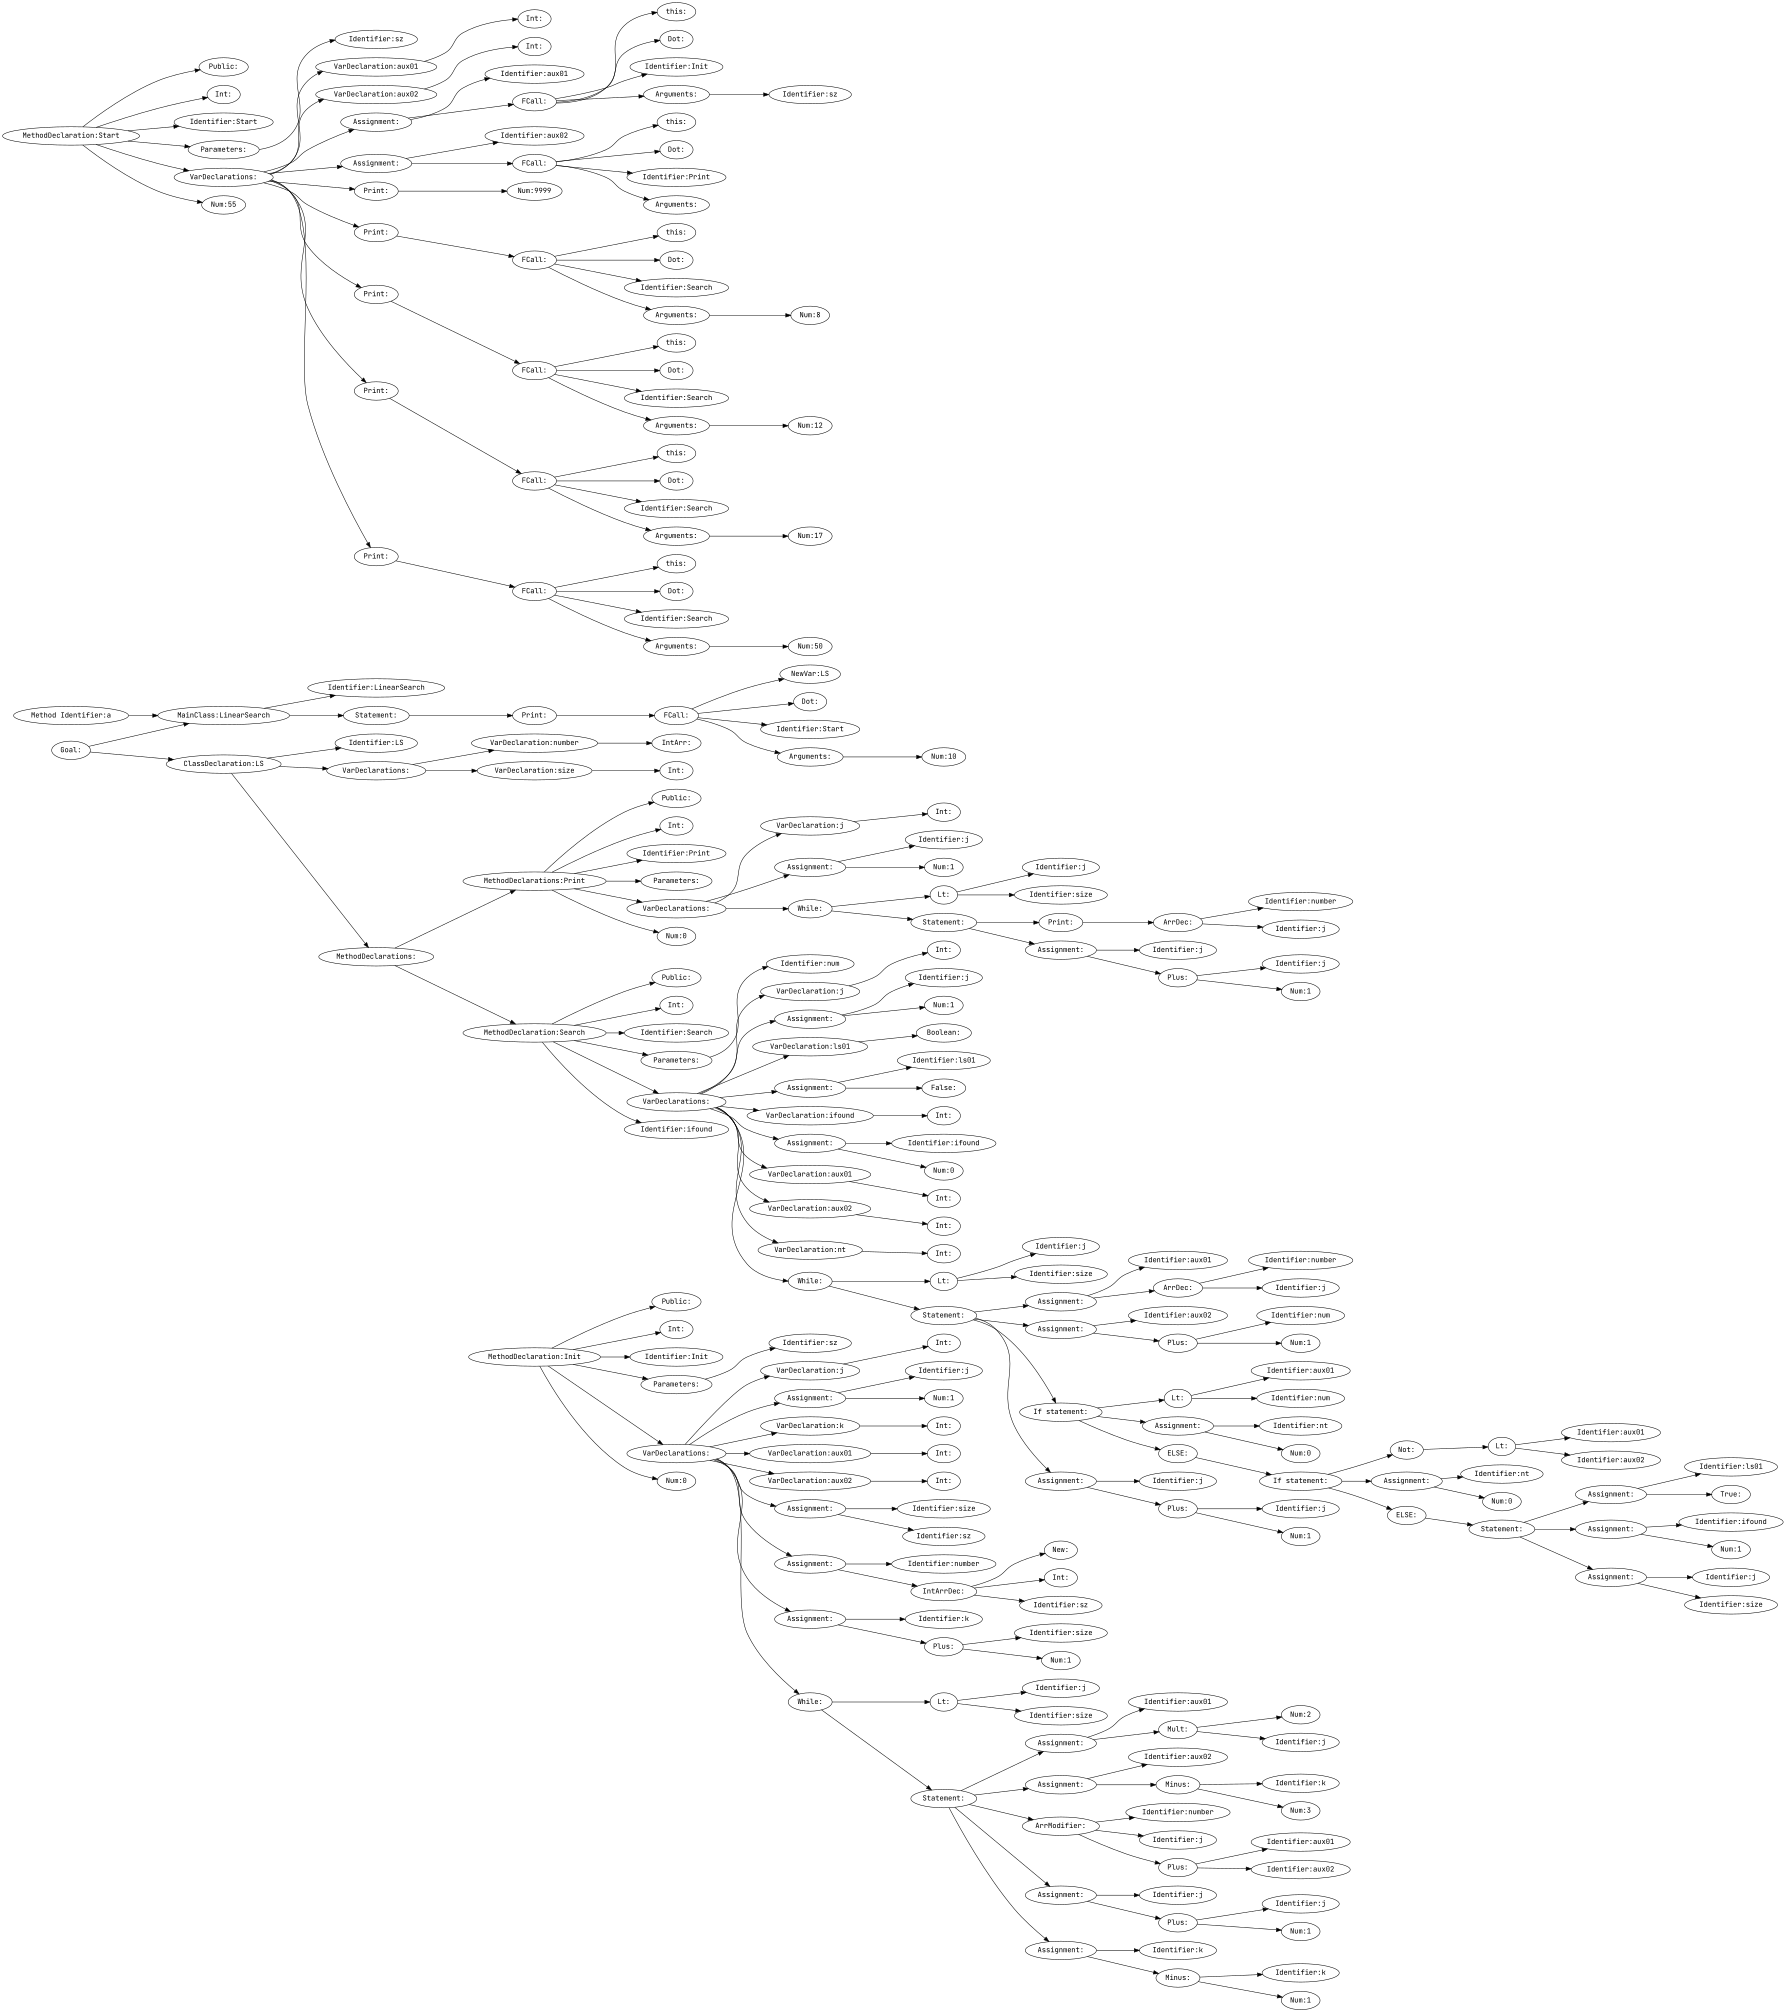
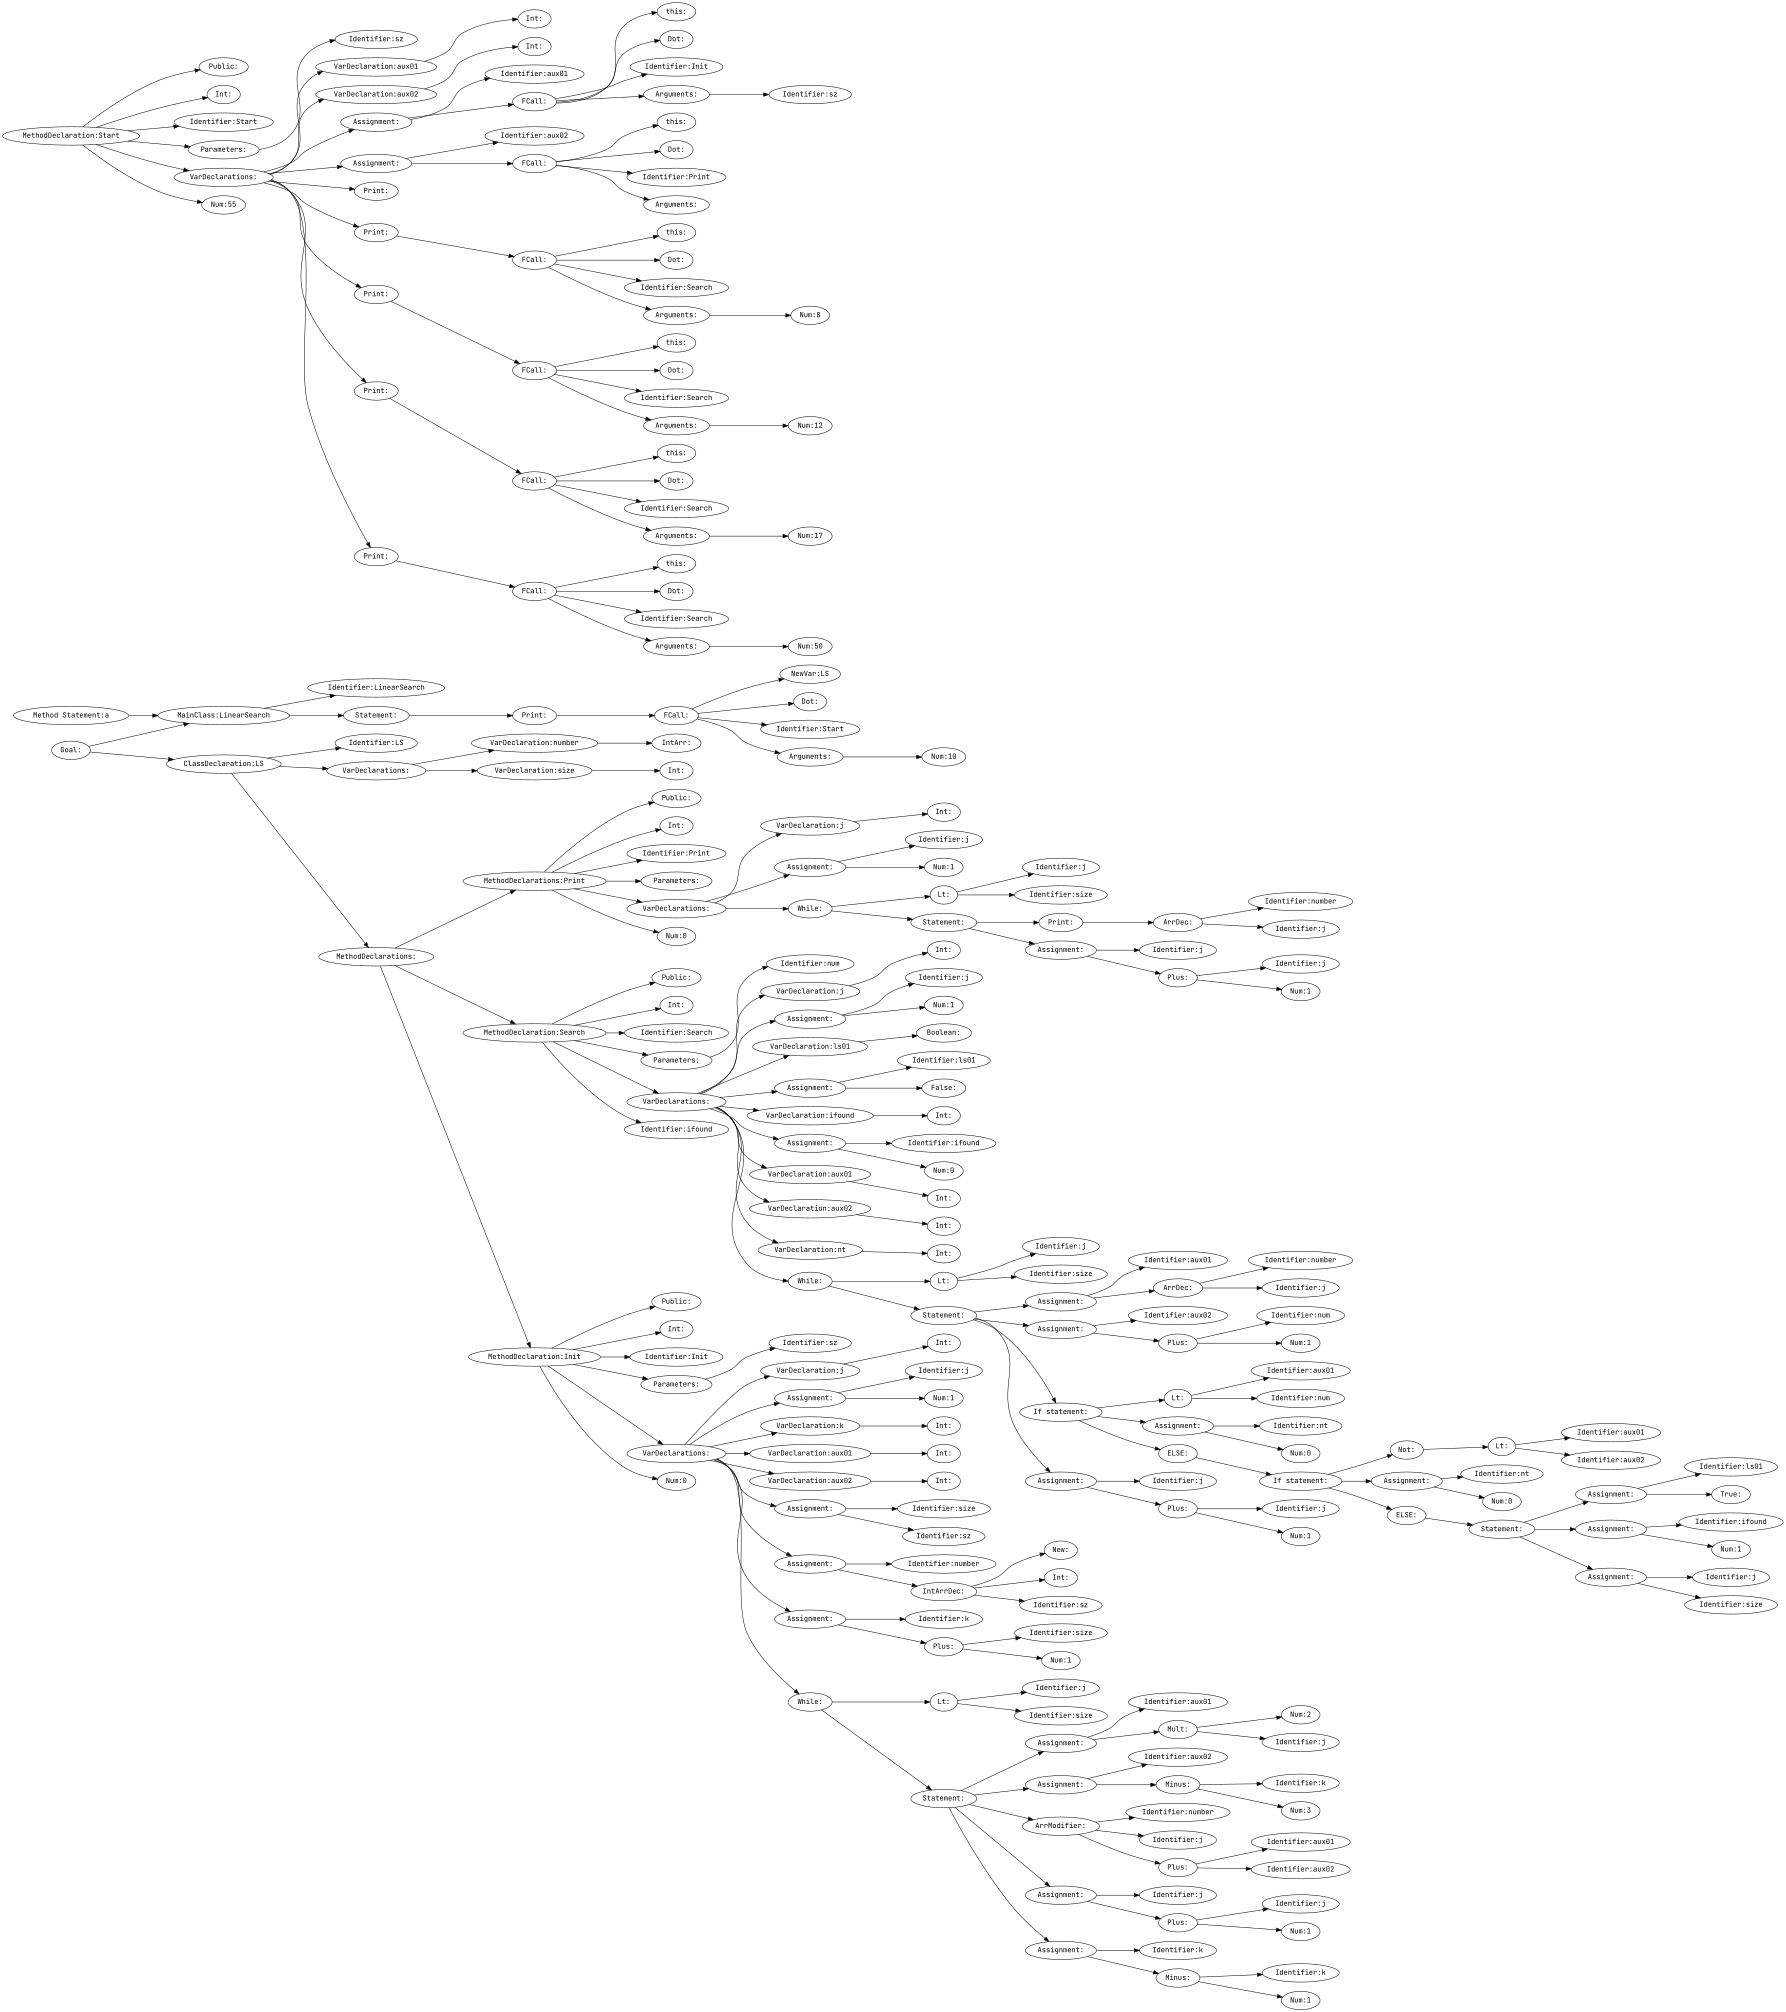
(535, 191) -> none
(71, 716) -> (71, 716)
none -> (454, 1154)
